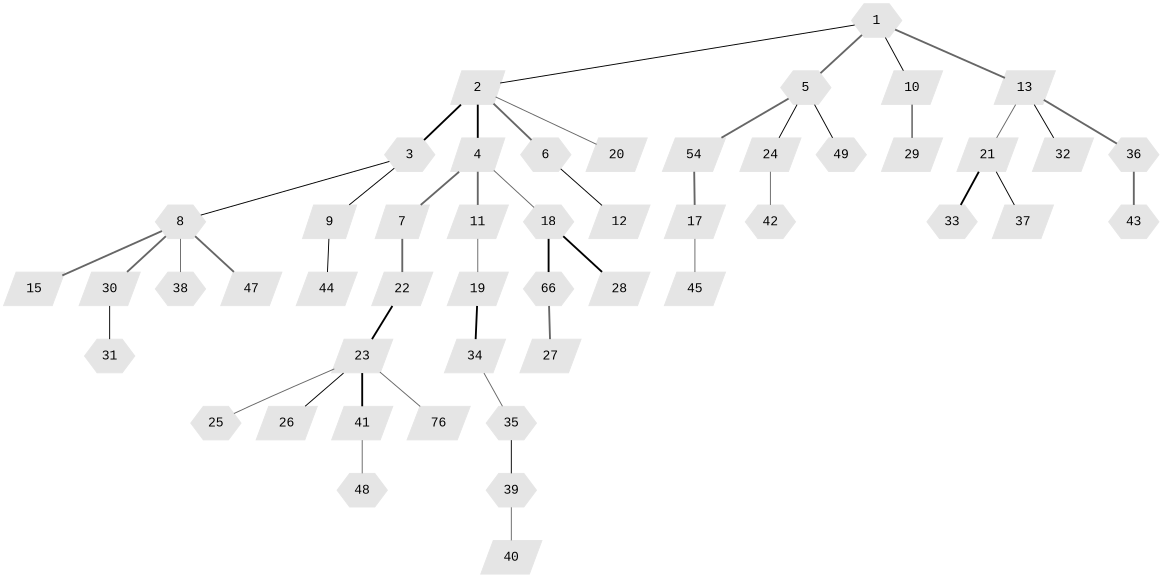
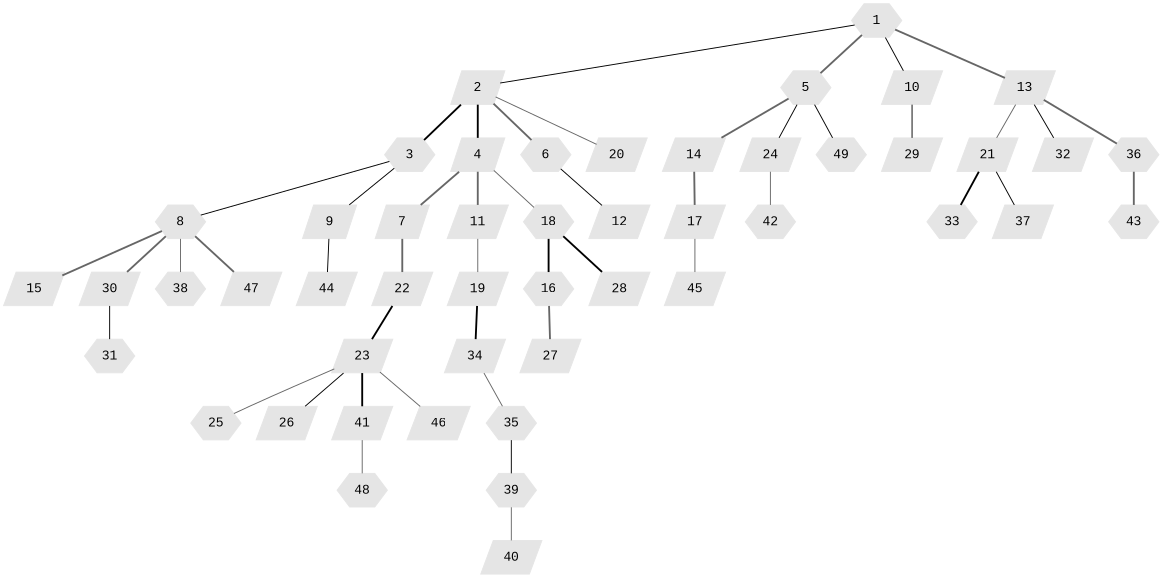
(694, 155) -> (694, 155)
(549, 289) -> (549, 289)
(439, 423) -> (439, 423)
